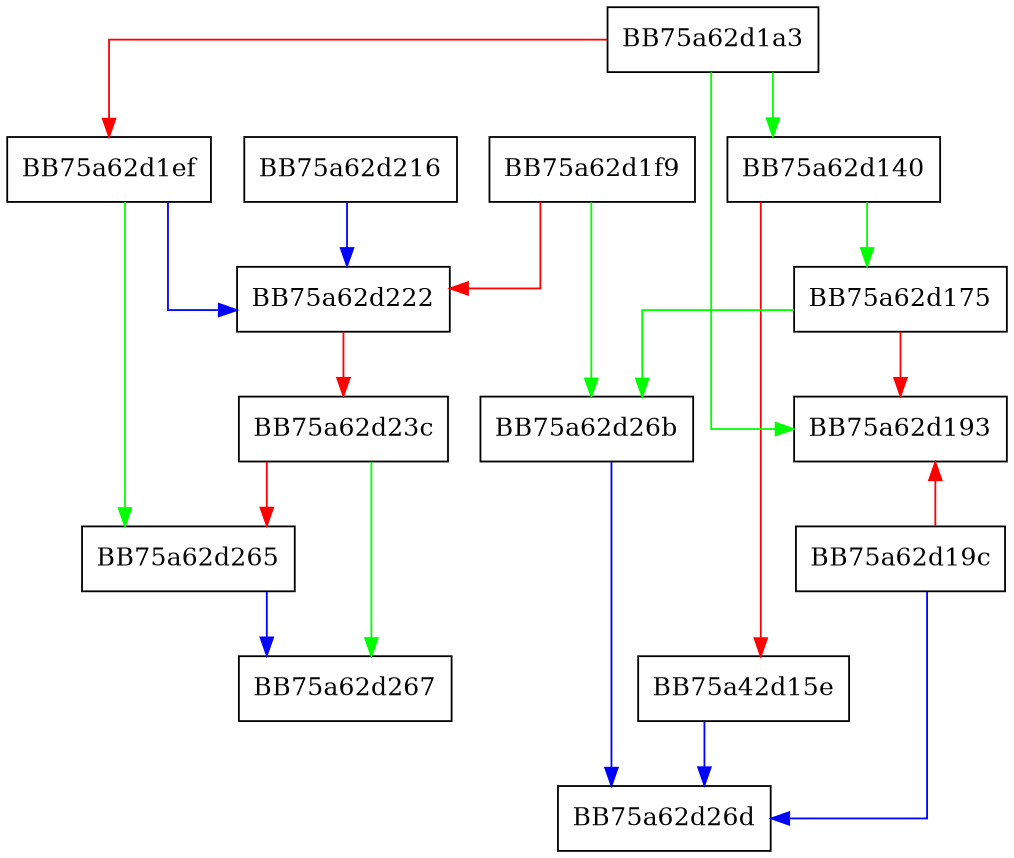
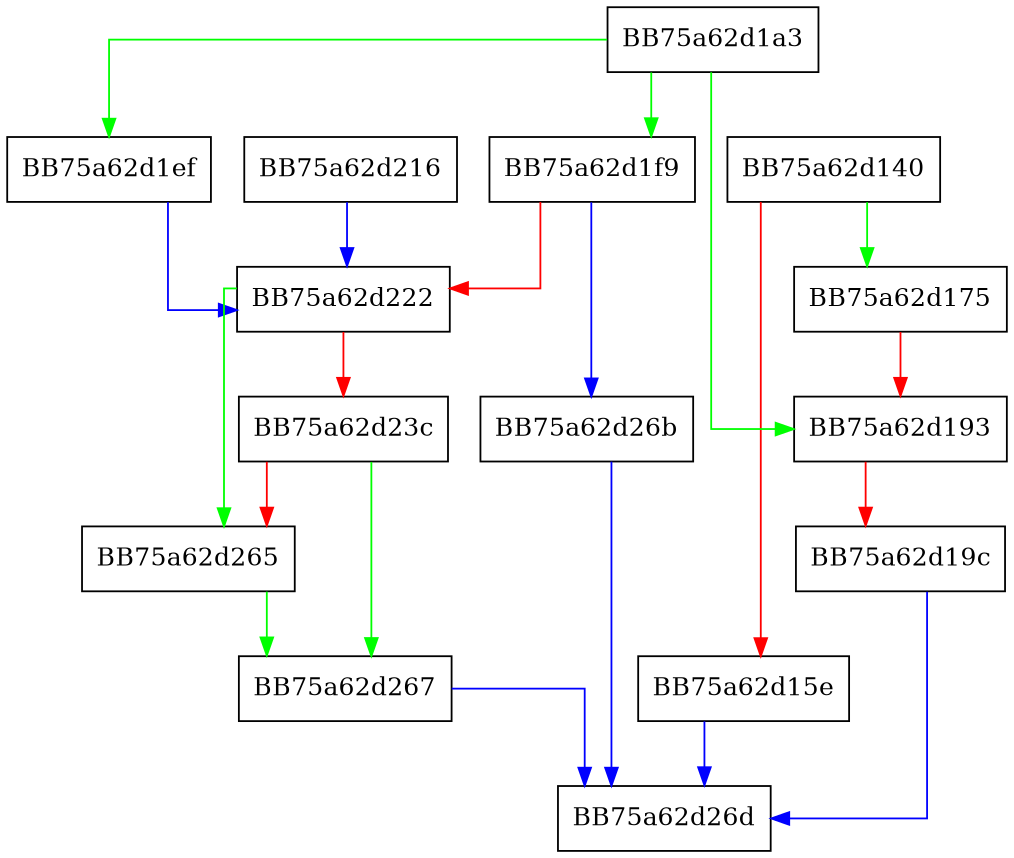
(319, 40) -> (319, 40)
(773, 95) -> (651, 95)
(591, 290) -> (591, 290)
(684, 310) -> none
(125, 355) -> (224, 392)
(935, 503) -> (866, 485)
(267, 615) -> (267, 615)
none -> (558, 689)
(744, 689) -> (744, 689)
